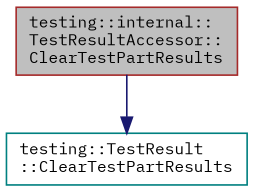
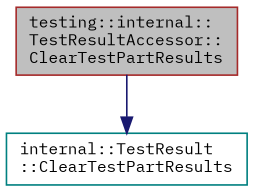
(127, 159) -> (127, 159)
